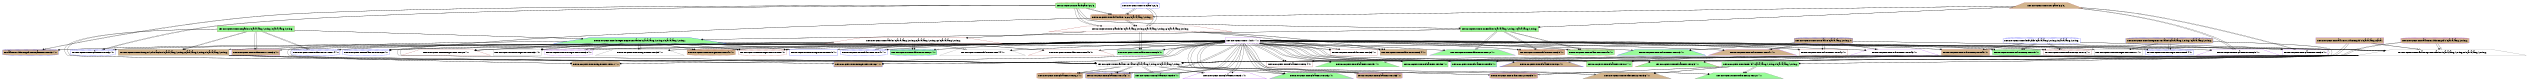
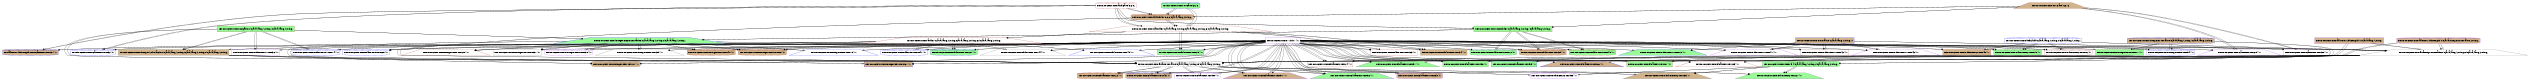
(1076, 6) -> (1116, 6)
(1140, 6) -> (1181, 6)
(1824, 41) -> (1825, 41)
(2350, 41) -> (2349, 41)
(2435, 41) -> (2438, 41)
(256, 52) -> (256, 52)
(762, 52) -> (762, 52)
(814, 52) -> (834, 52)
(1071, 52) -> (1112, 52)
(1472, 52) -> (1493, 52)
(1752, 52) -> (1754, 52)
(2118, 52) -> (2120, 52)
(1677, 64) -> (1717, 64)
(1157, 76) -> (1197, 76)
(1225, 76) -> (1265, 76)
(1514, 76) -> (1554, 76)
